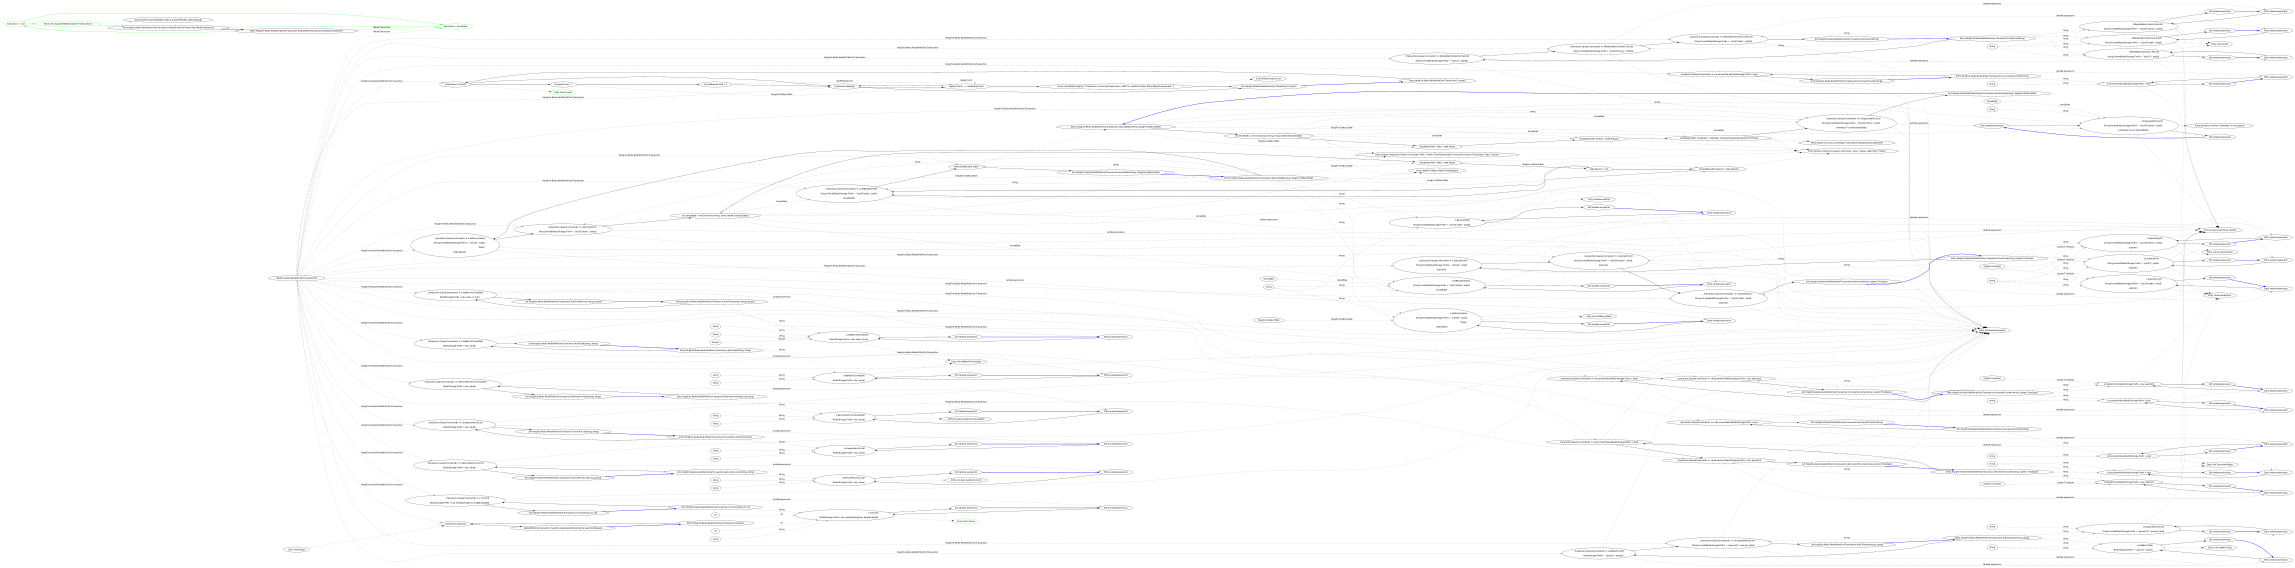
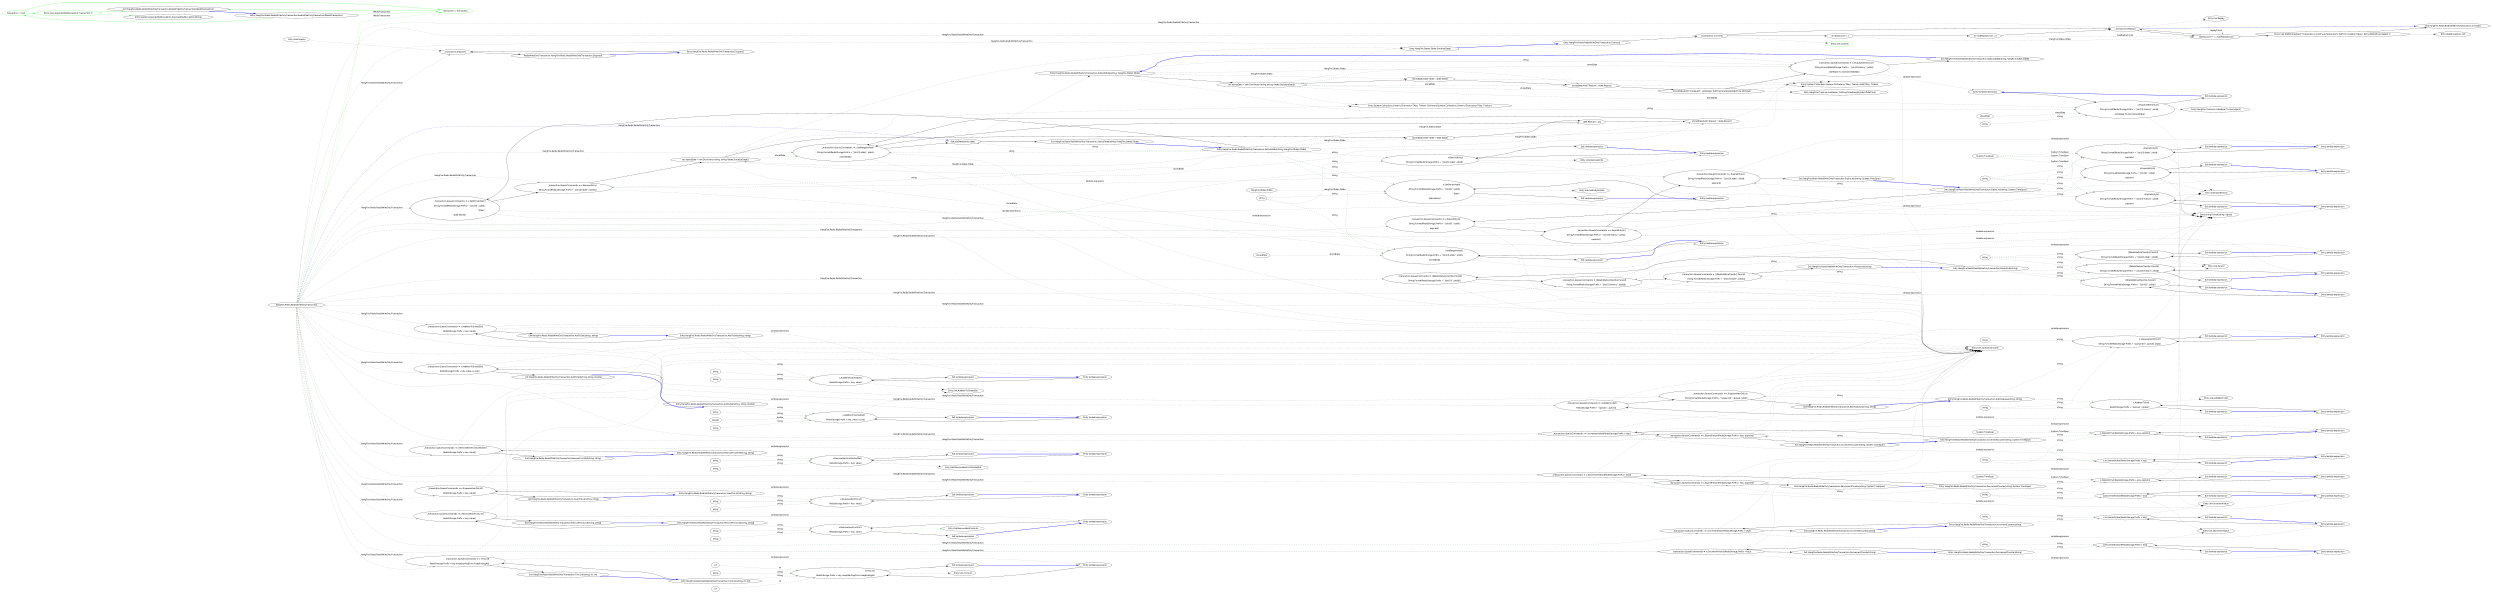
none -> (2216, 19)
(1352, 84) -> (1507, 46)
(1049, 92) -> (2277, 27)
(604, 156) -> (574, 126)
(966, 521) -> (963, 573)
